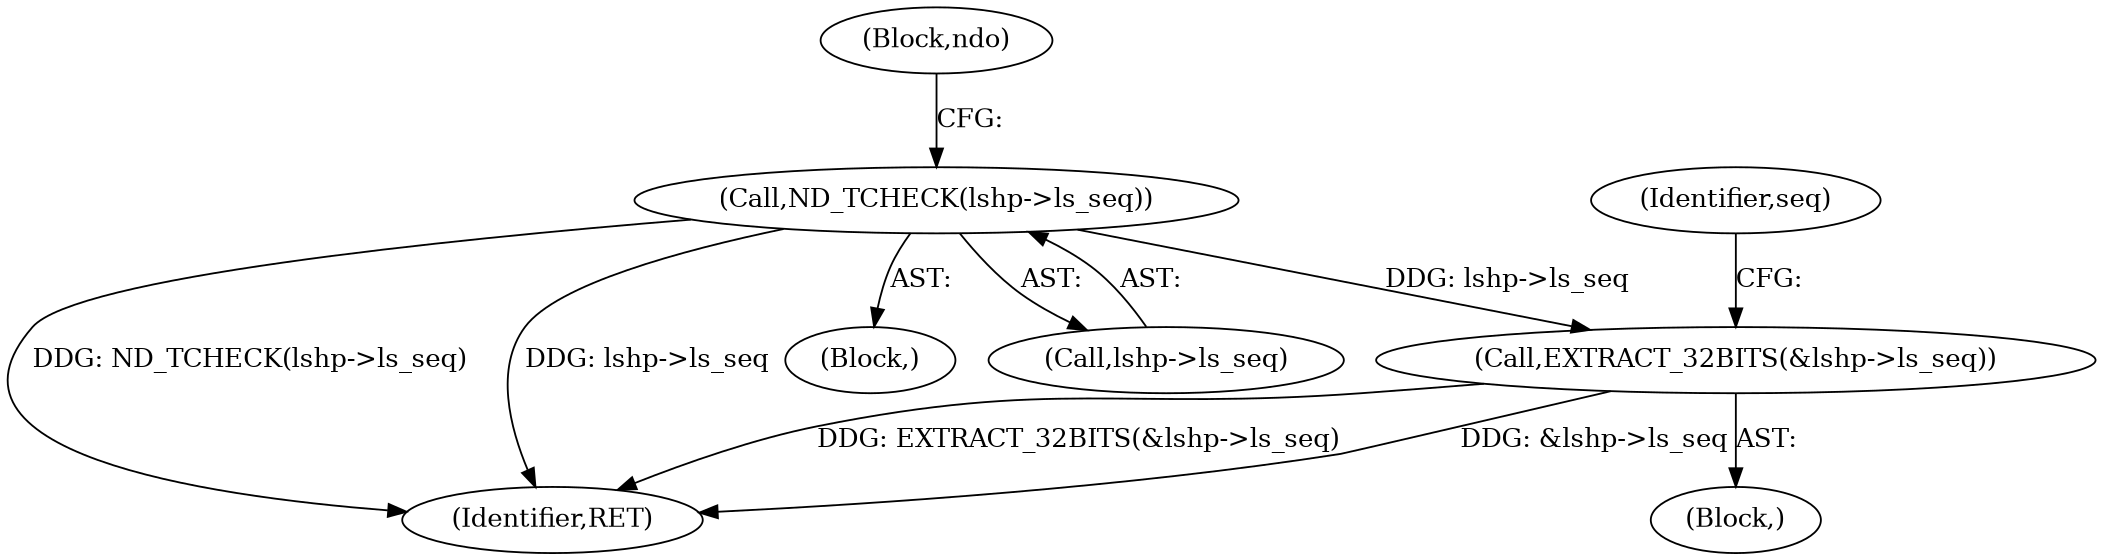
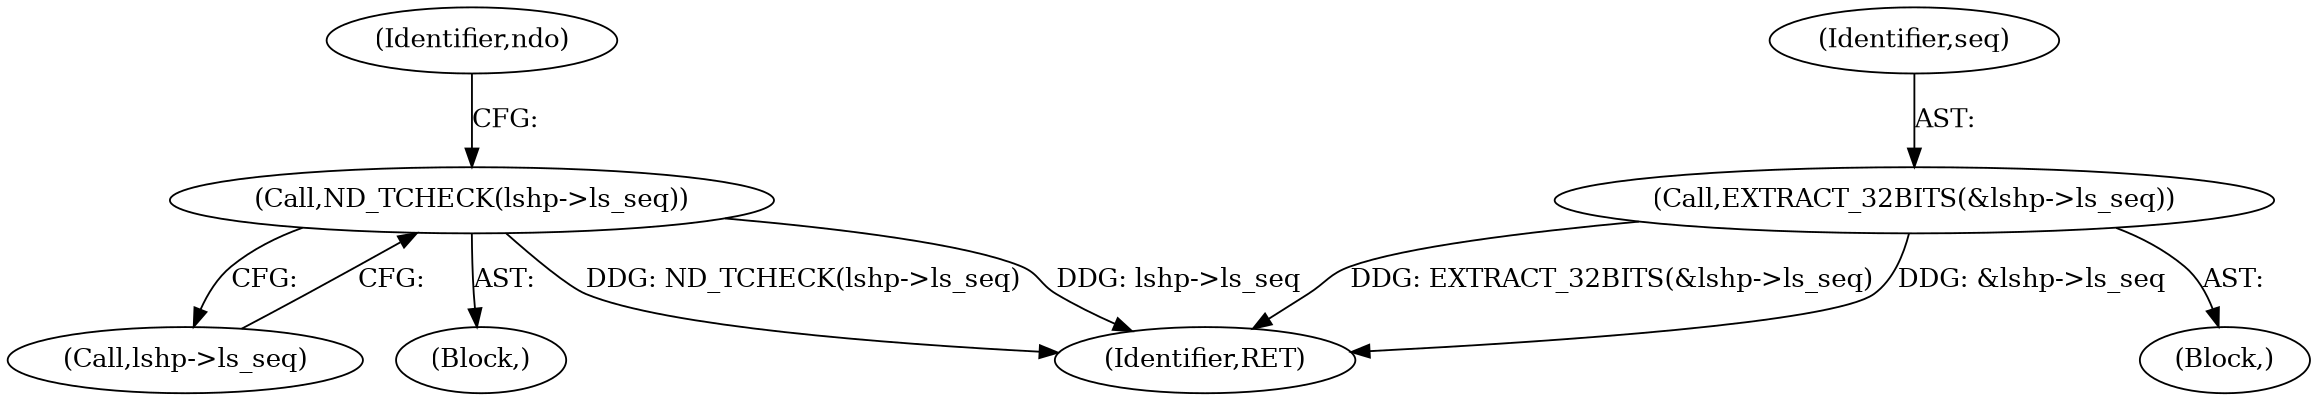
(937, 40) -> (472, 40)
(1325, 278) -> none
(1056, 280) -> (269, 280)
(1155, 280) -> (396, 280)
(1774, 280) -> (1949, 120)
